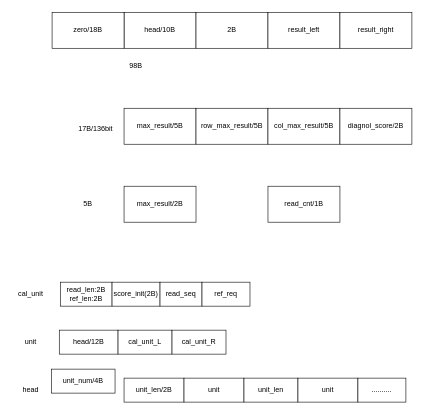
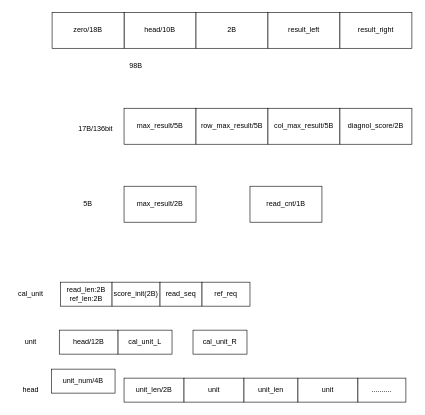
(304, 204) -> (286, 204)
(199, 342) -> (220, 342)
